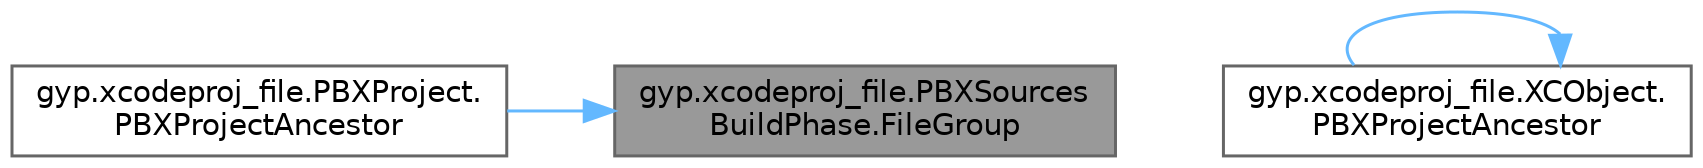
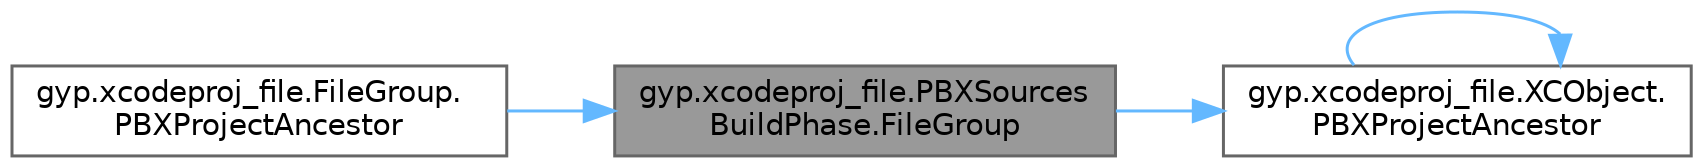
(259, 111) -> (259, 111)
none -> (1155, 111)
